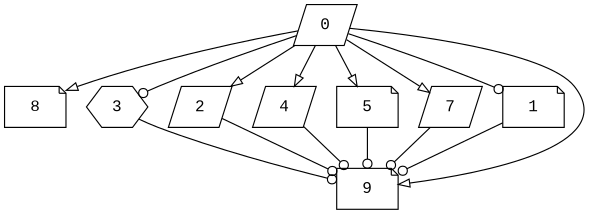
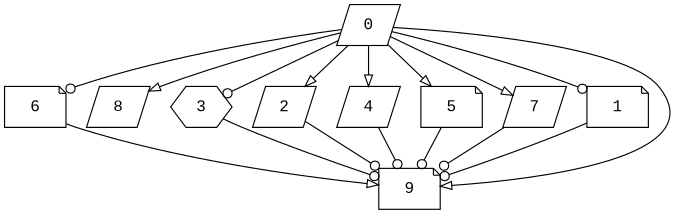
(35, 107) -> (118, 107)
none -> (35, 107)
